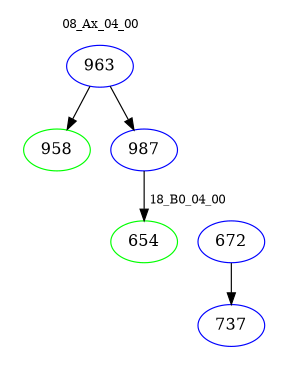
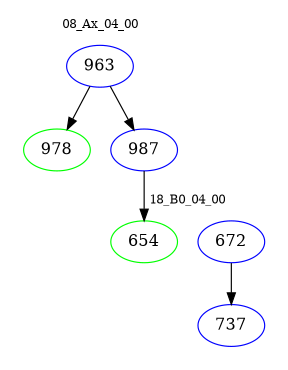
(57, 150) -> (57, 150)
